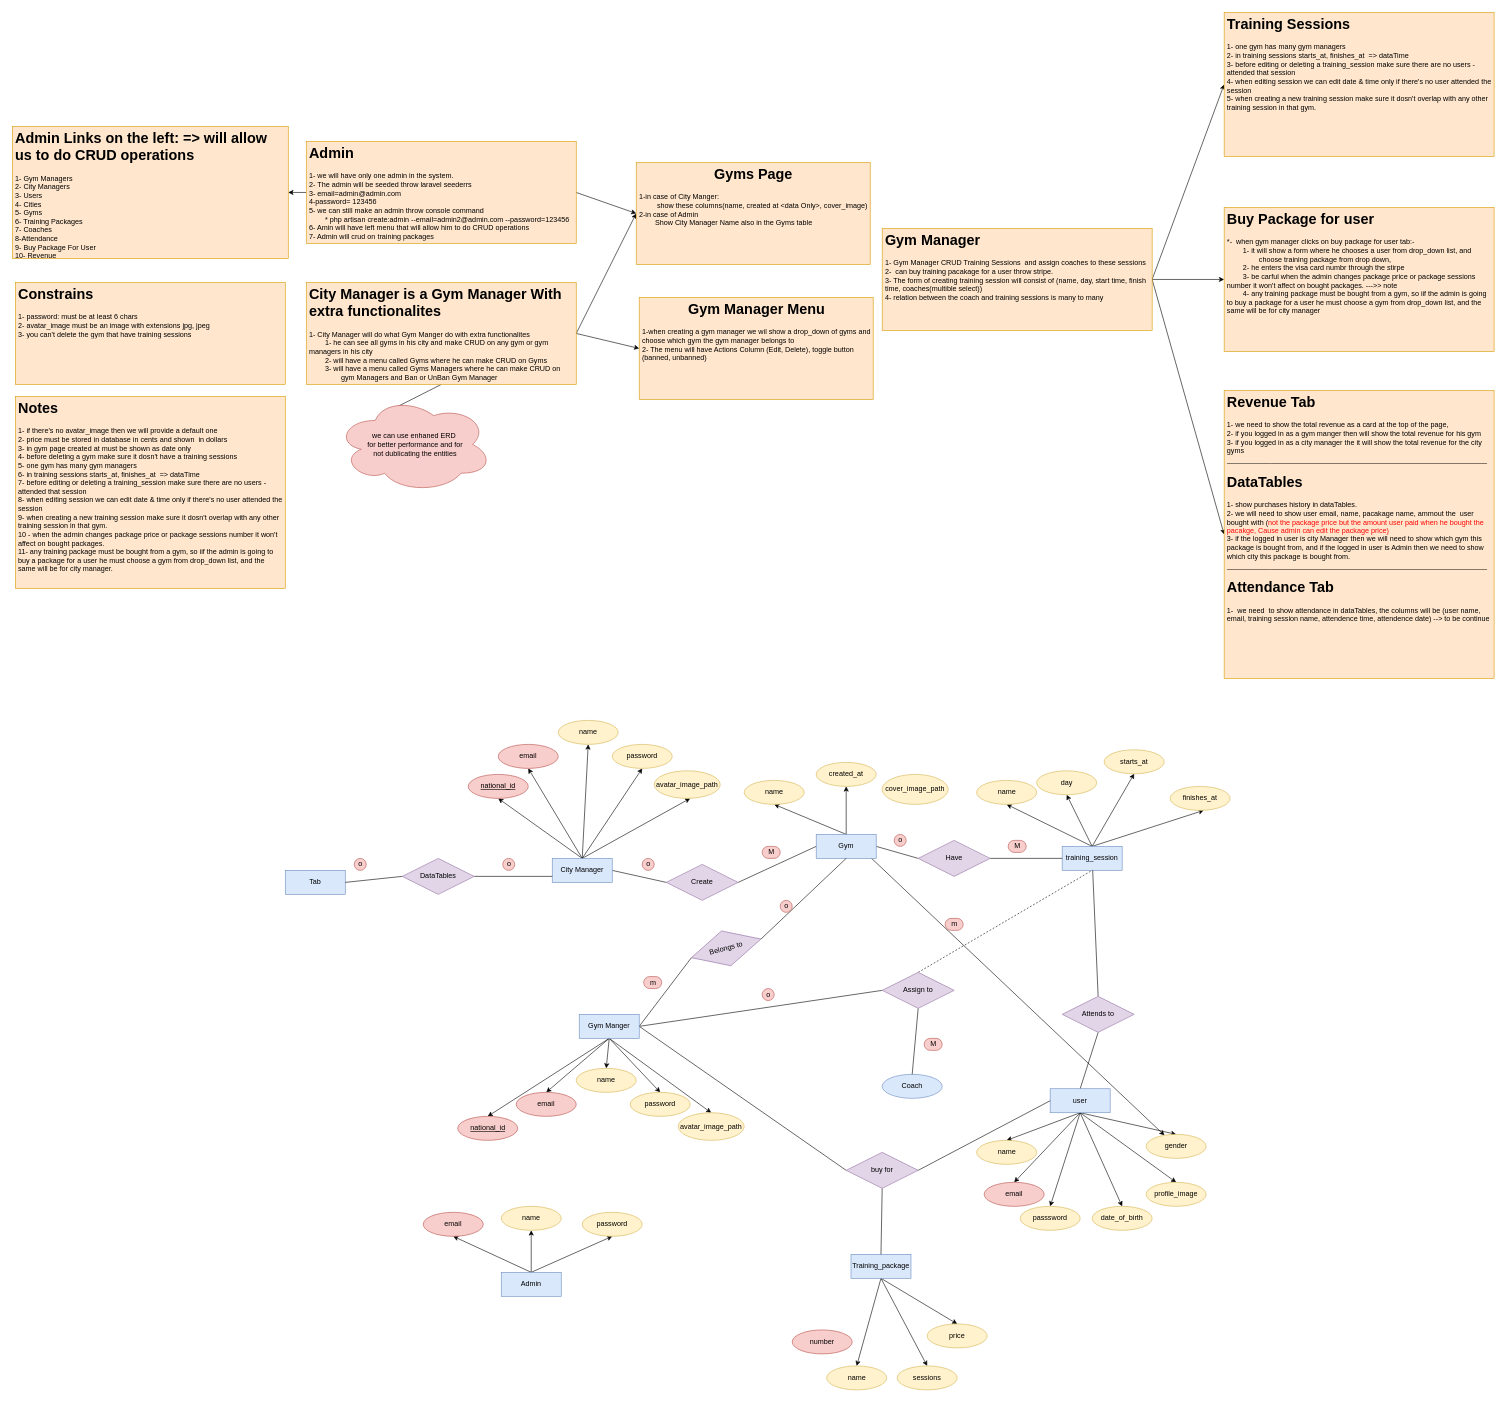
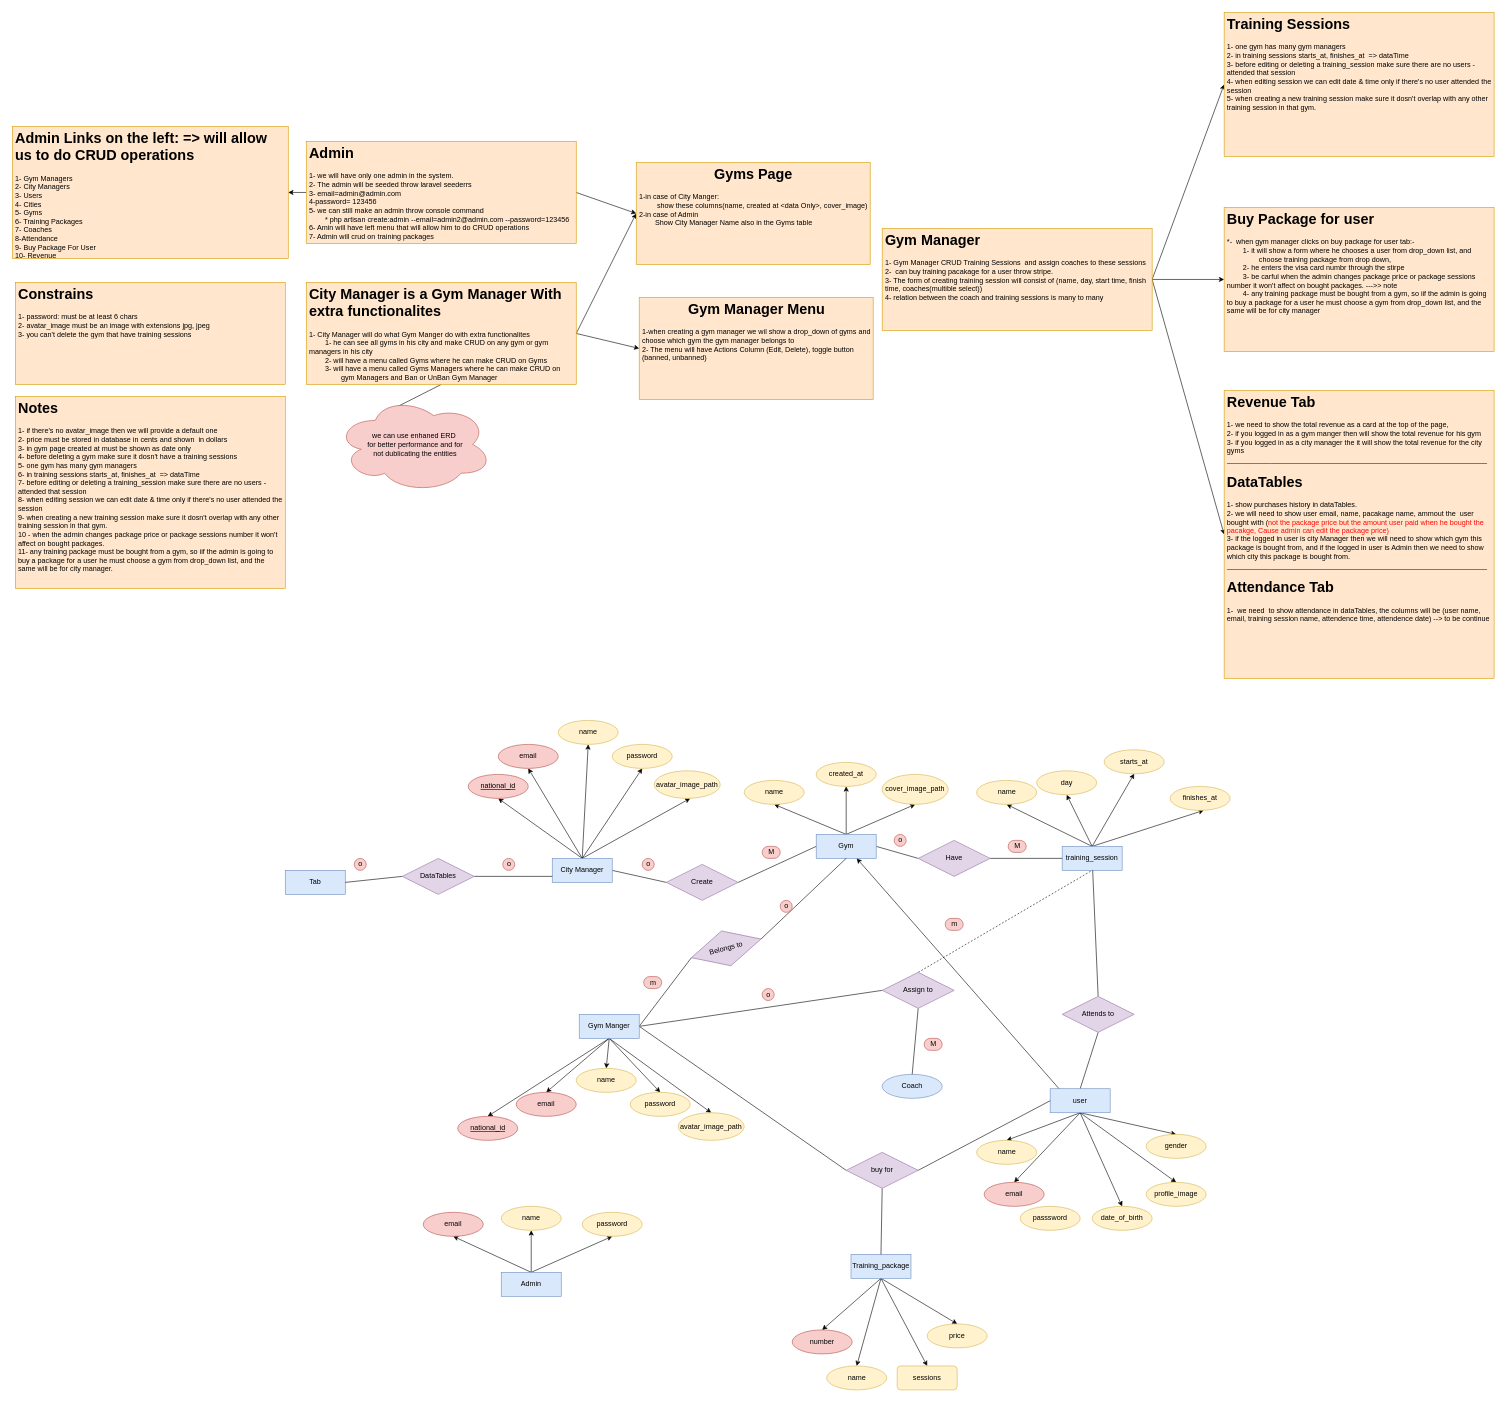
(922, 906) -> (880, 820)
(1066, 1159) -> (959, 974)
none -> (852, 1304)
(927, 1378) -> (927, 1378)
